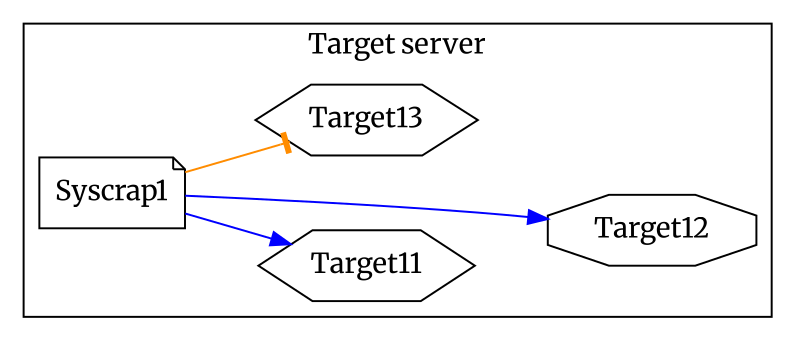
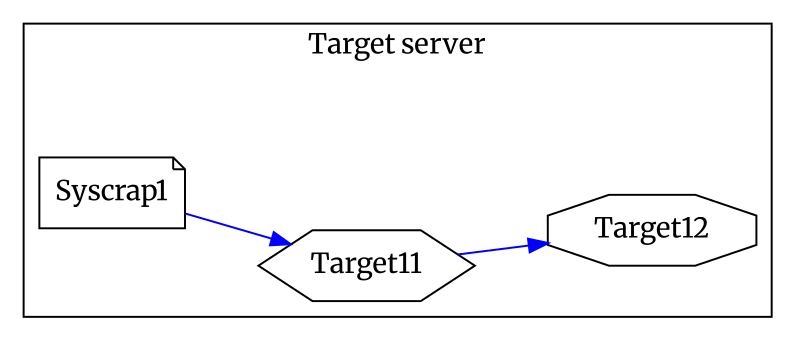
(367, 120) -> none
(357, 204) -> (493, 250)
